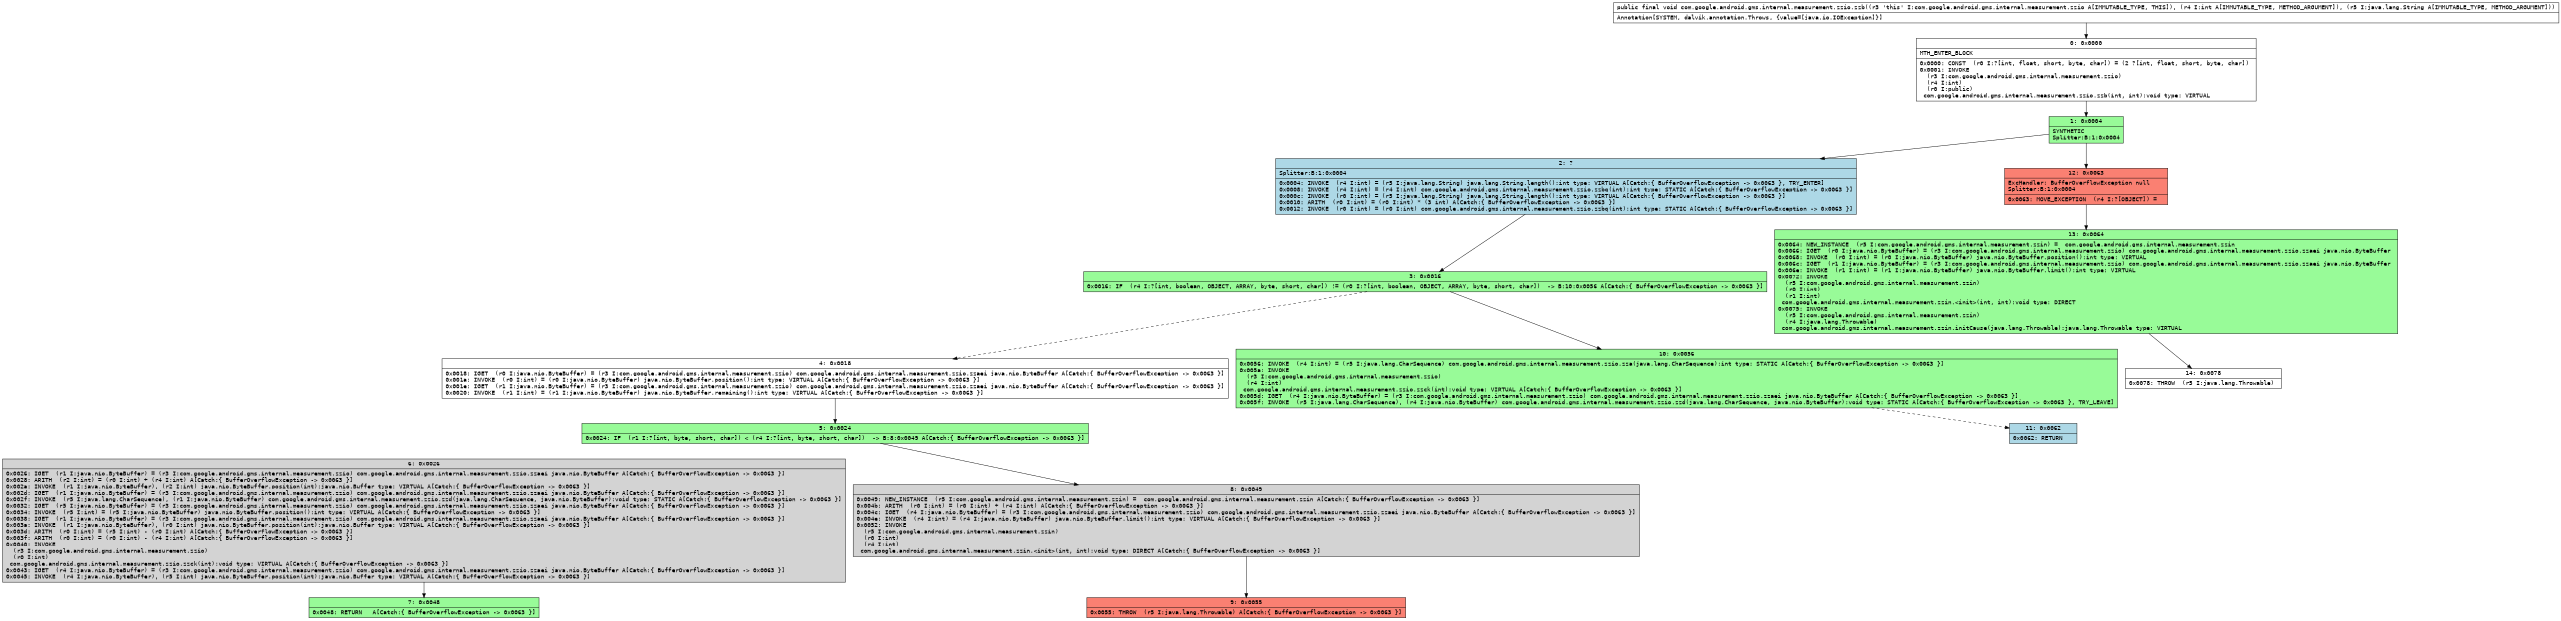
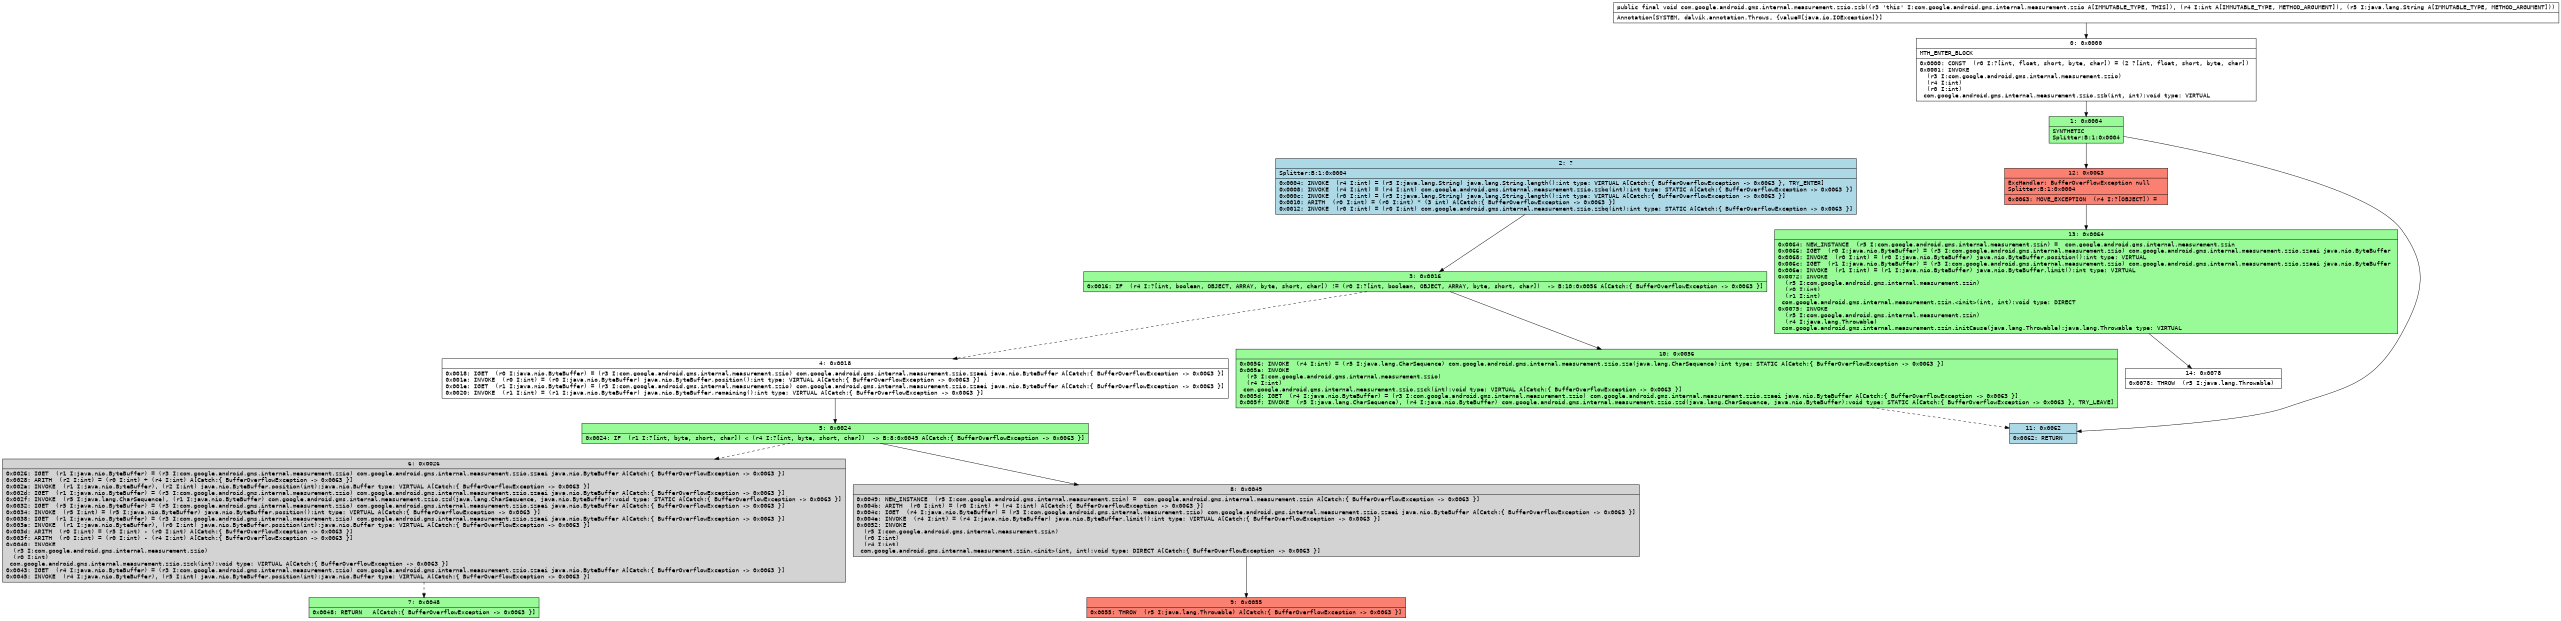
(1946, 89) -> (1941, 89)
(1937, 146) -> (2414, 306)
none -> (754, 451)
(424, 588) -> (424, 588)
